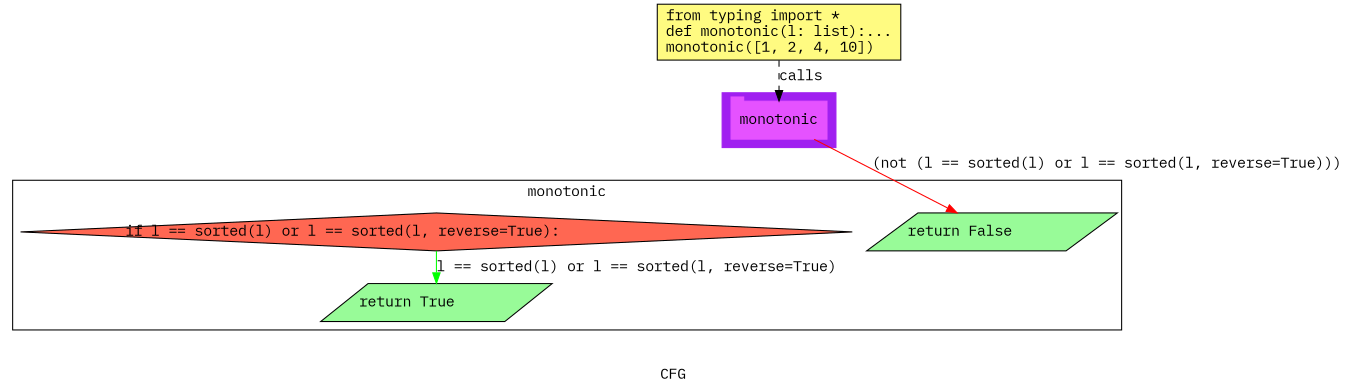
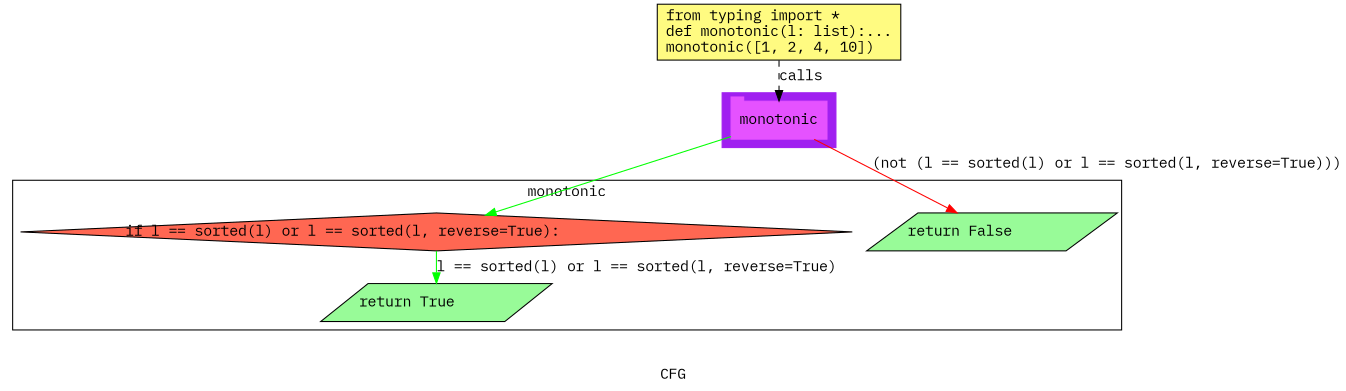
none -> (619, 172)
